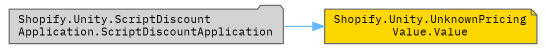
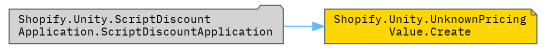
(431, 26) -> (431, 26)
